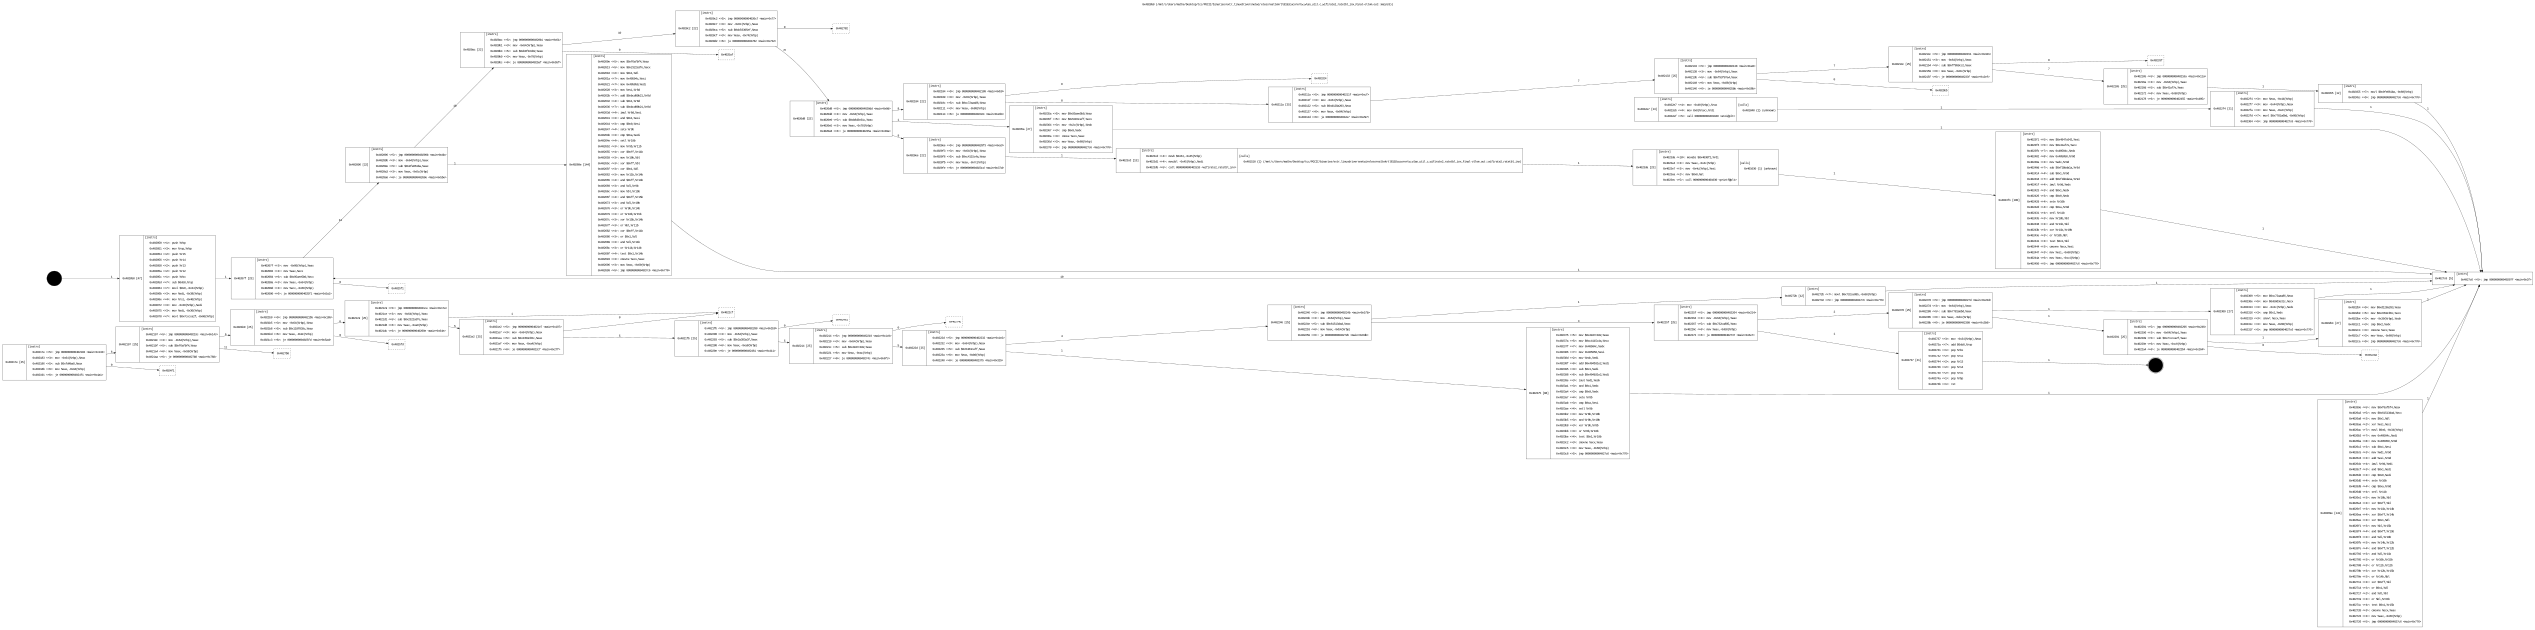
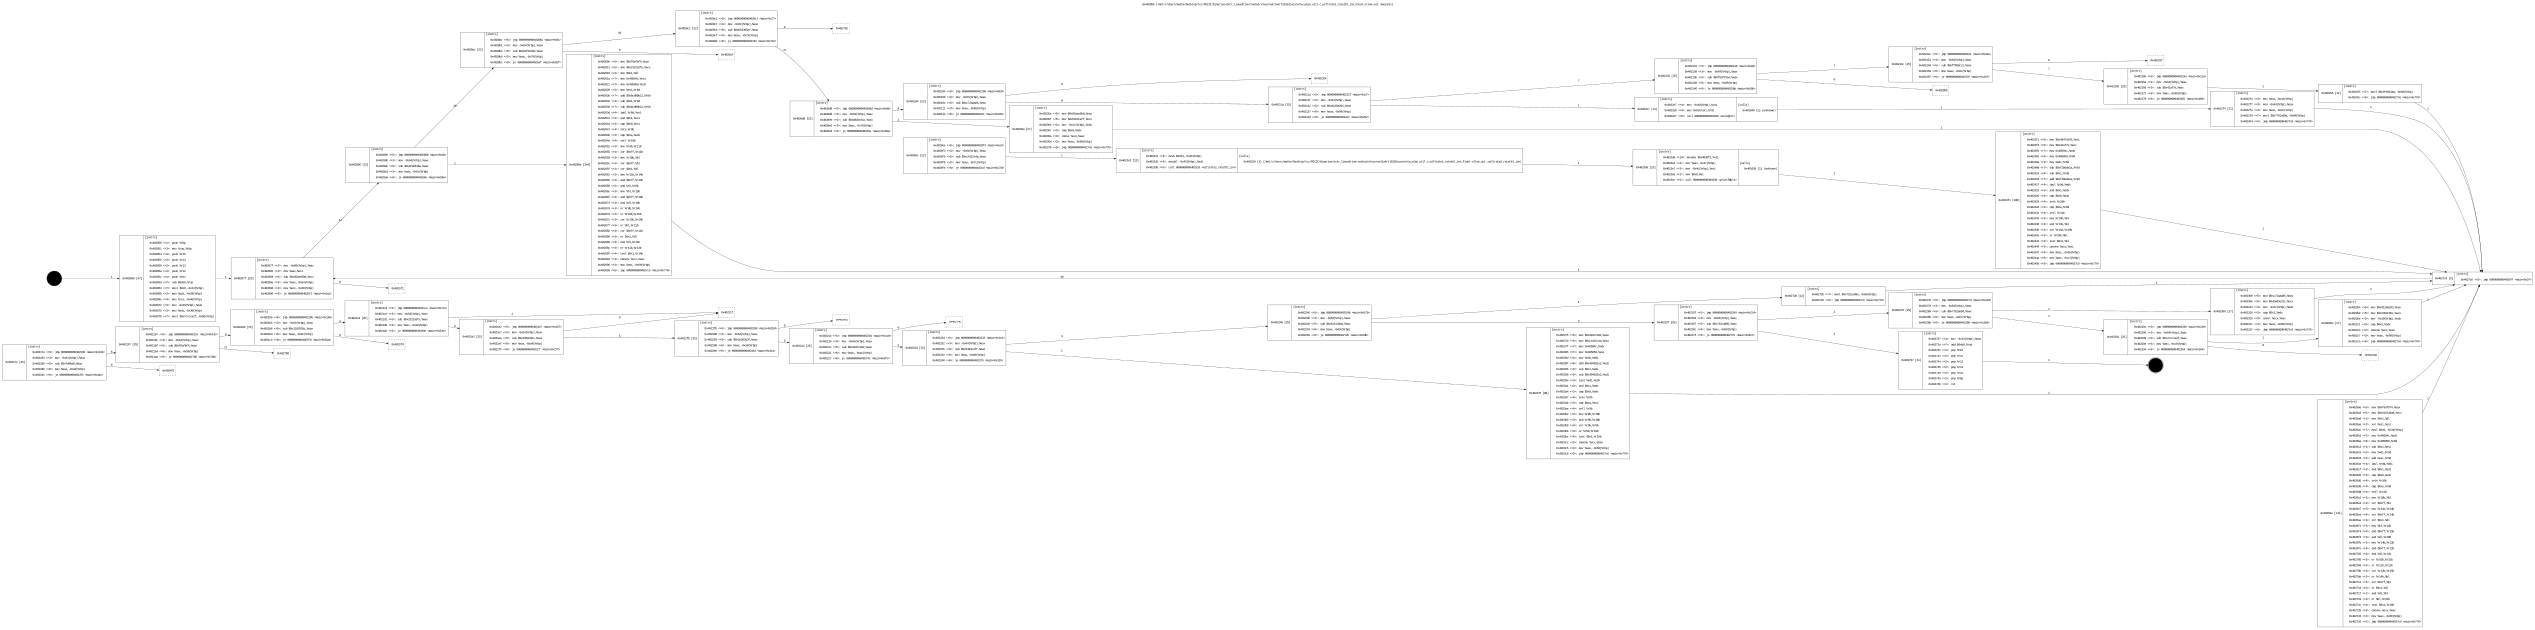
none -> (1502, 107)
(897, 137) -> none
